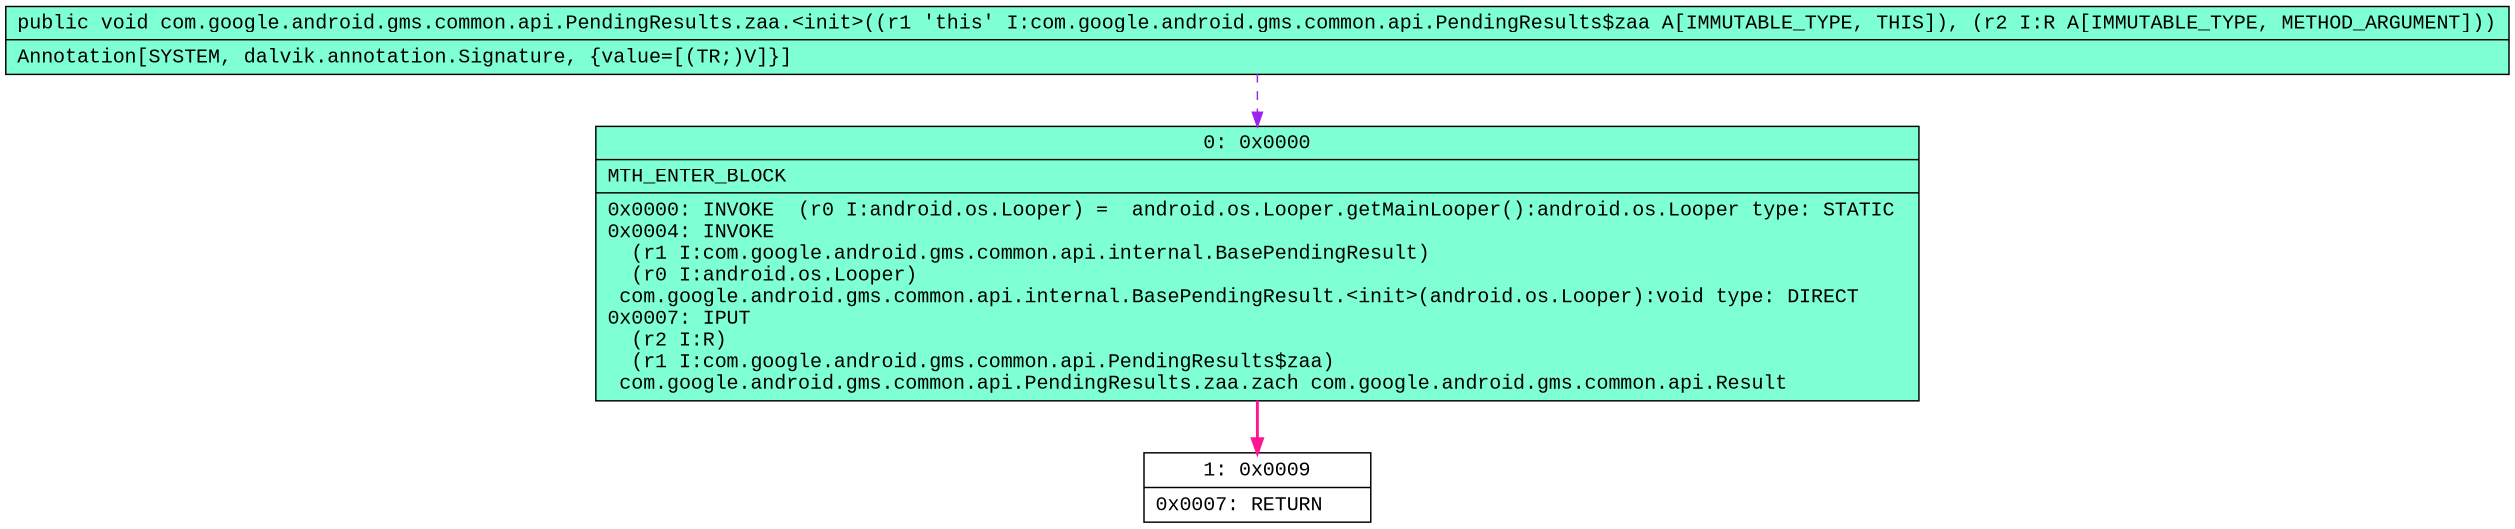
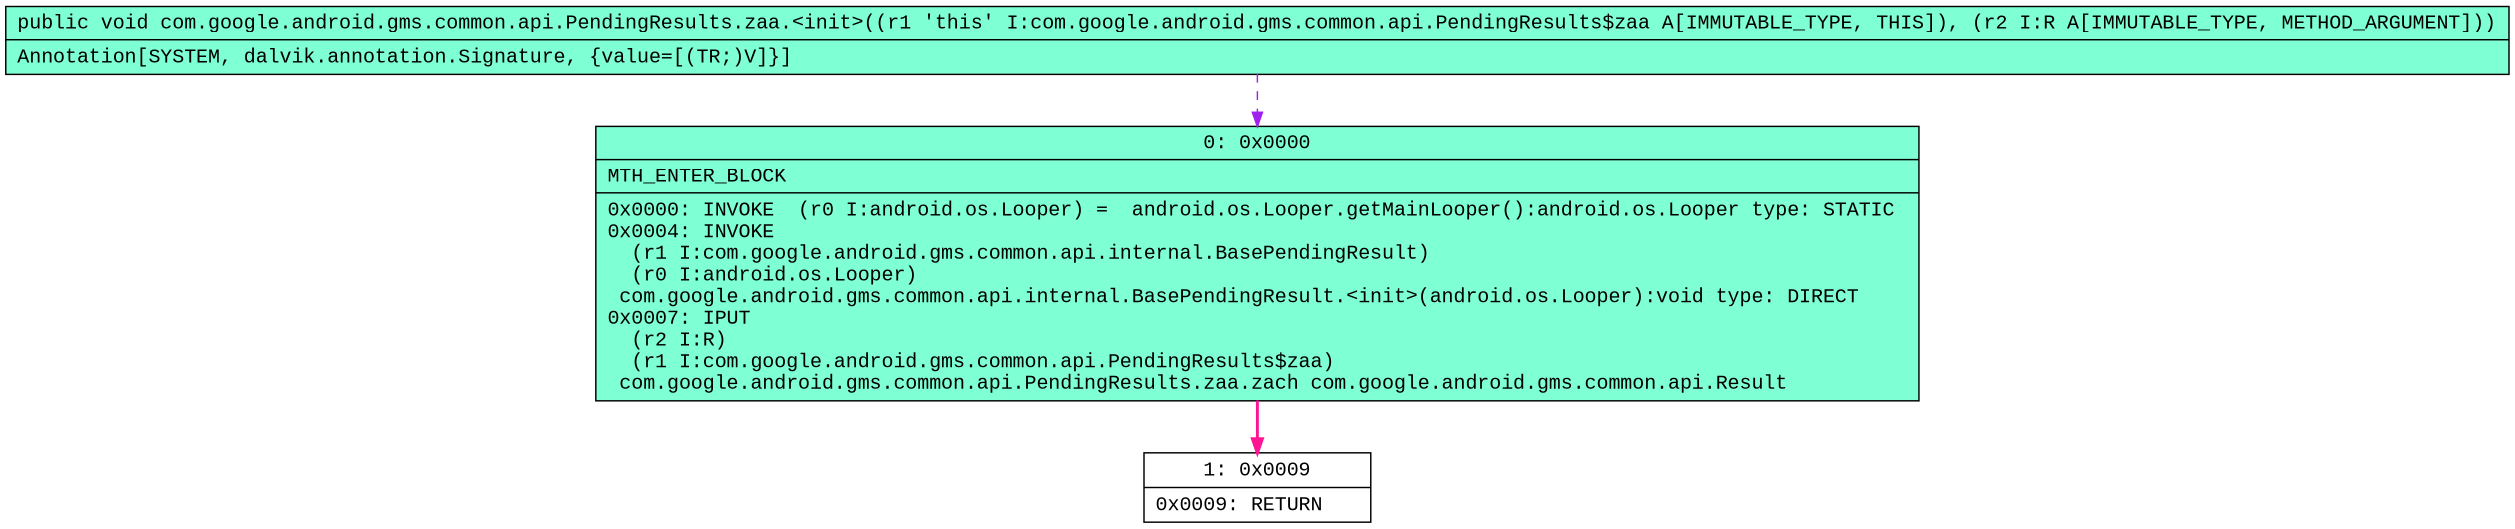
(1257, 504) -> (1257, 504)
